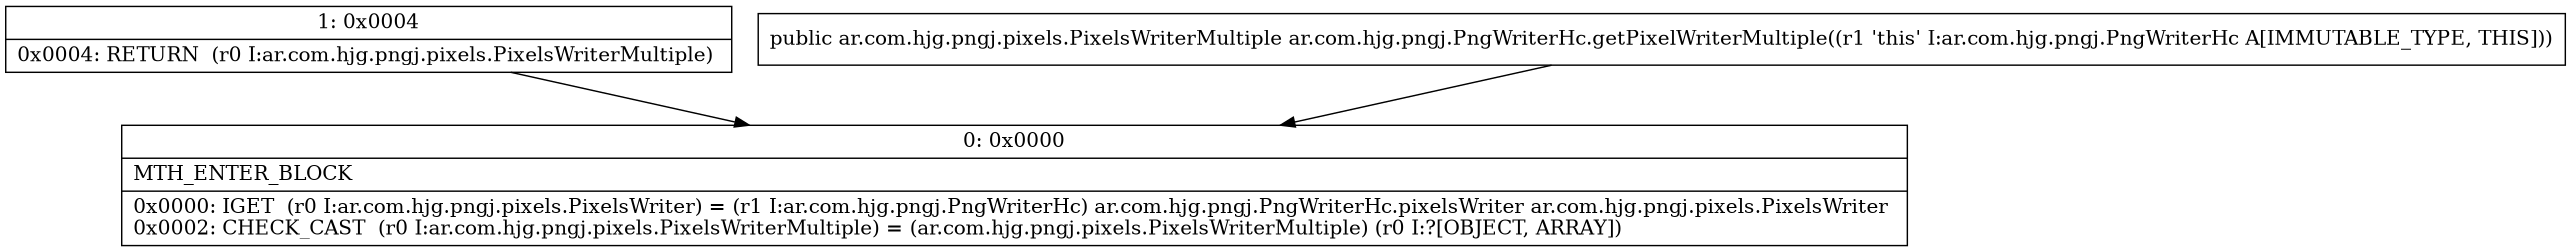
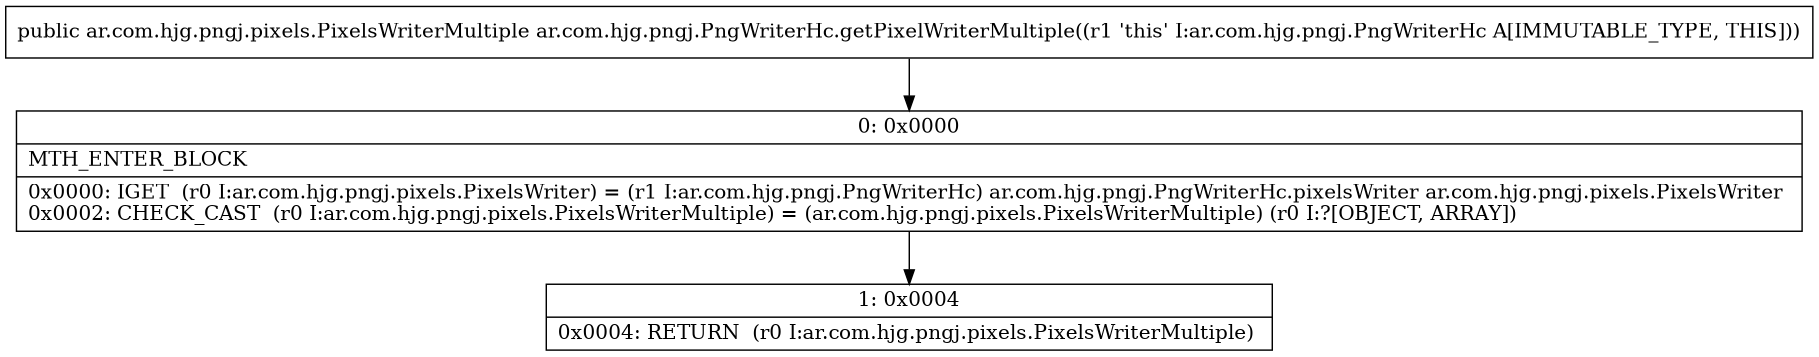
(623, 97) -> (909, 251)
